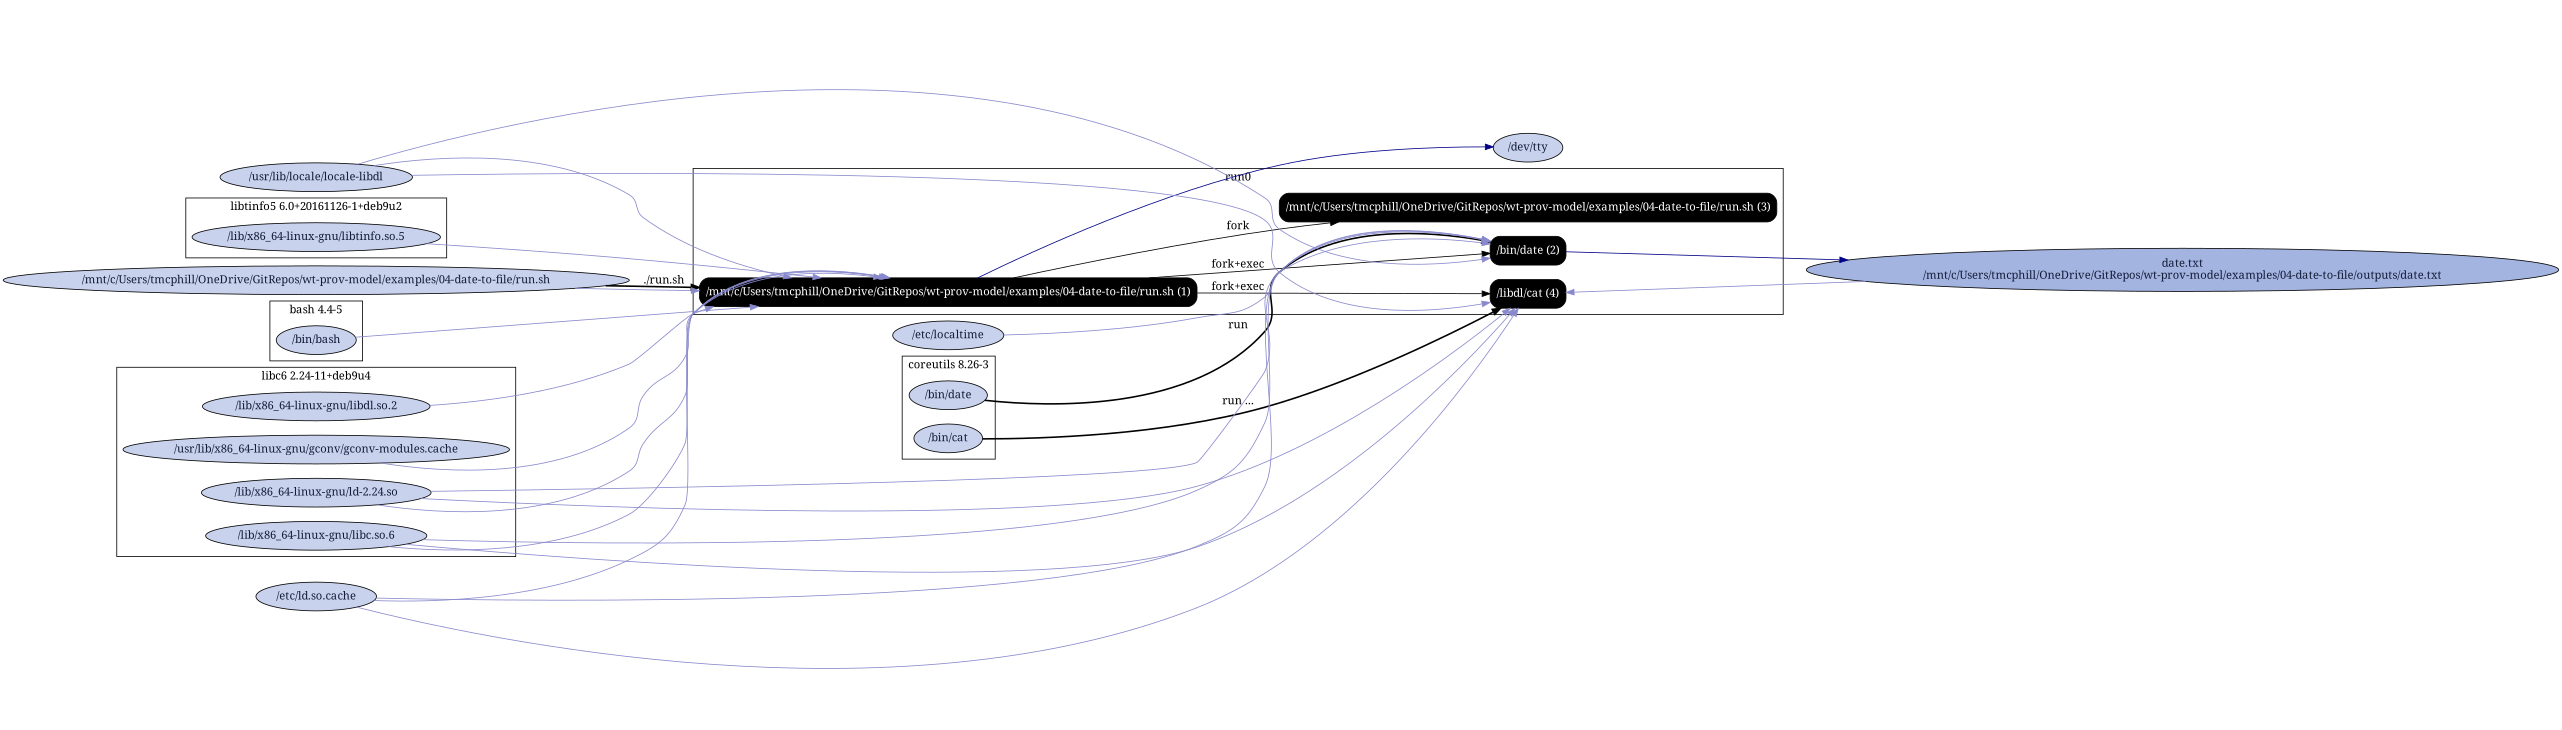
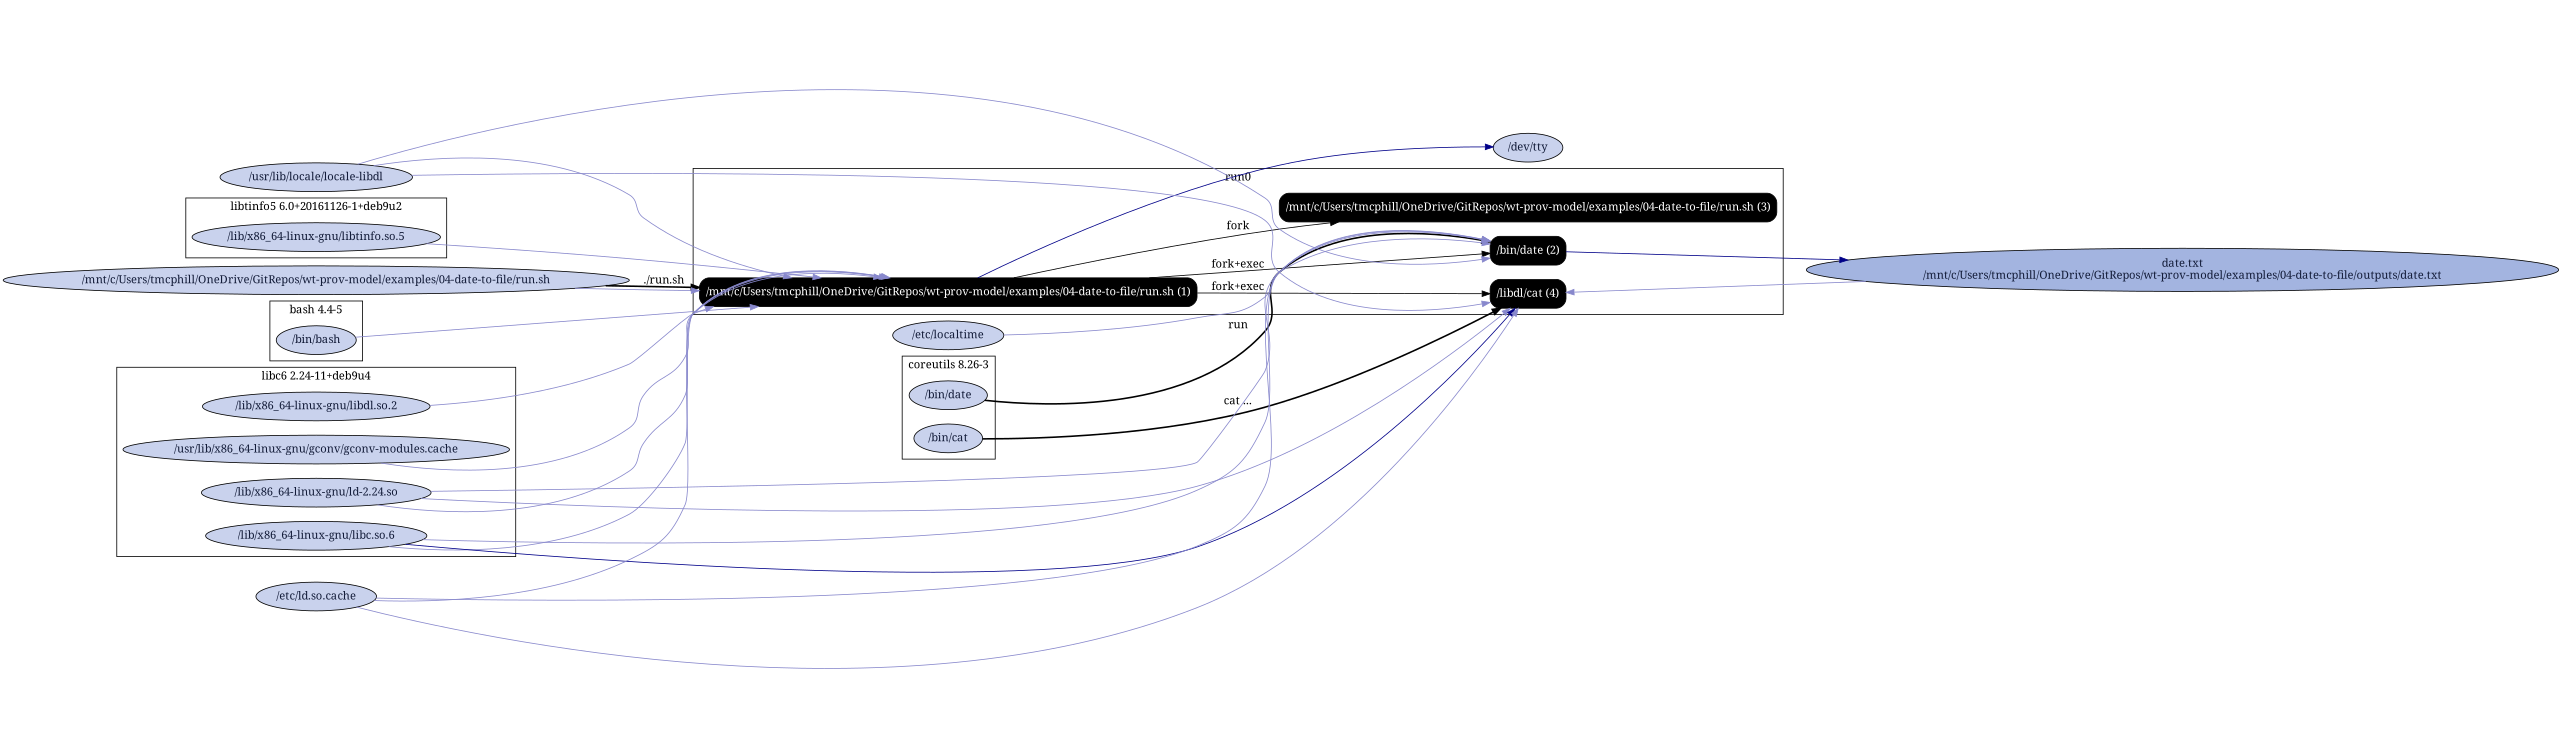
(1238, 401) -> (1238, 401)
(999, 571) -> (999, 571)
